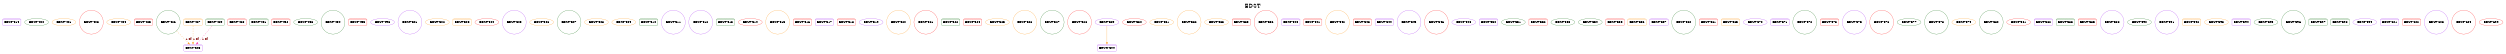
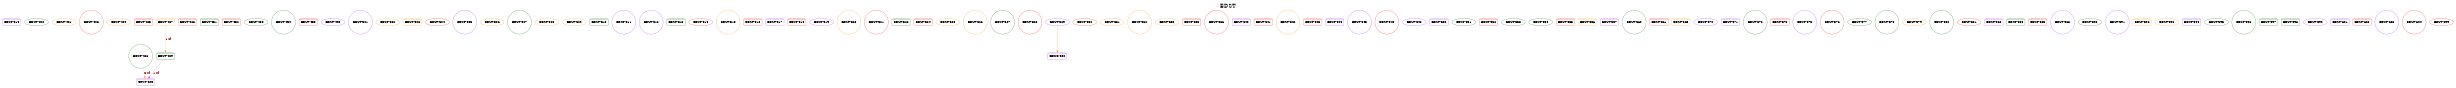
(193, 34) -> (165, 38)
(189, 39) -> (147, 73)
